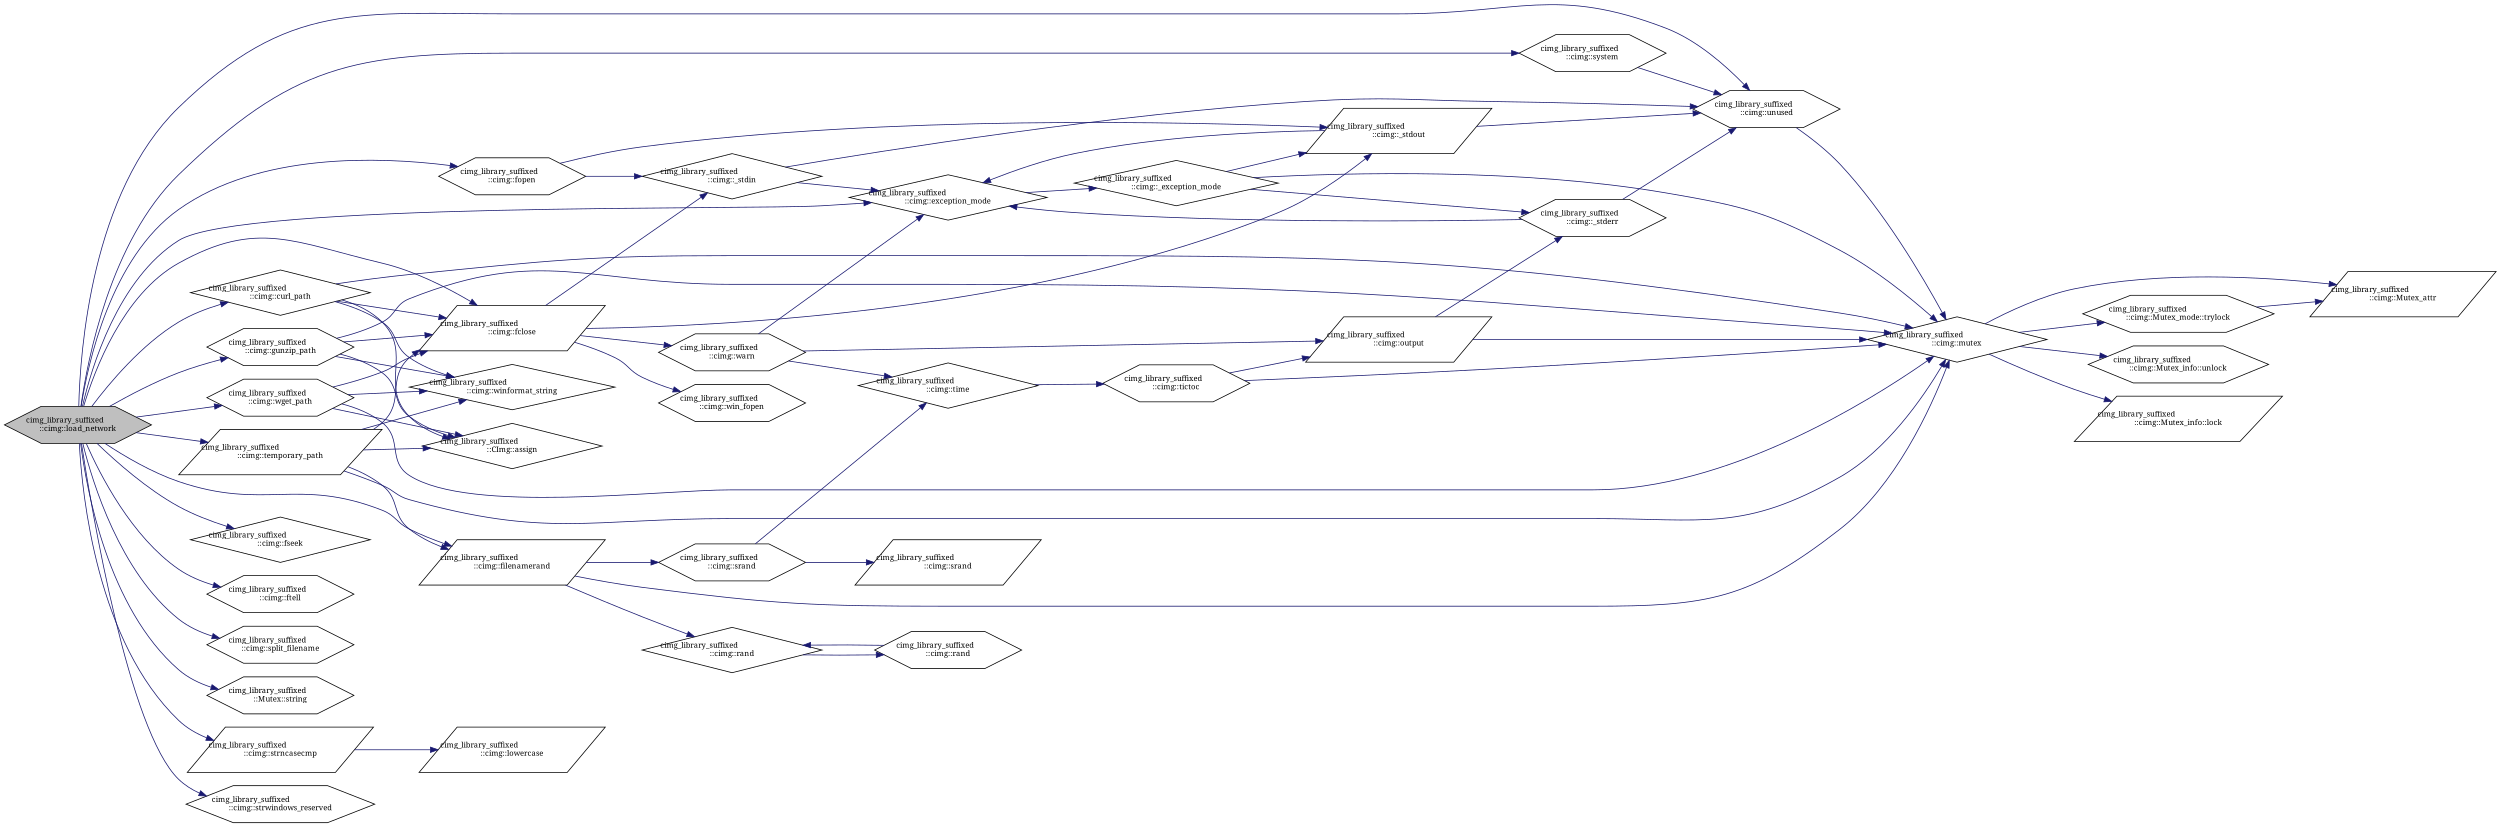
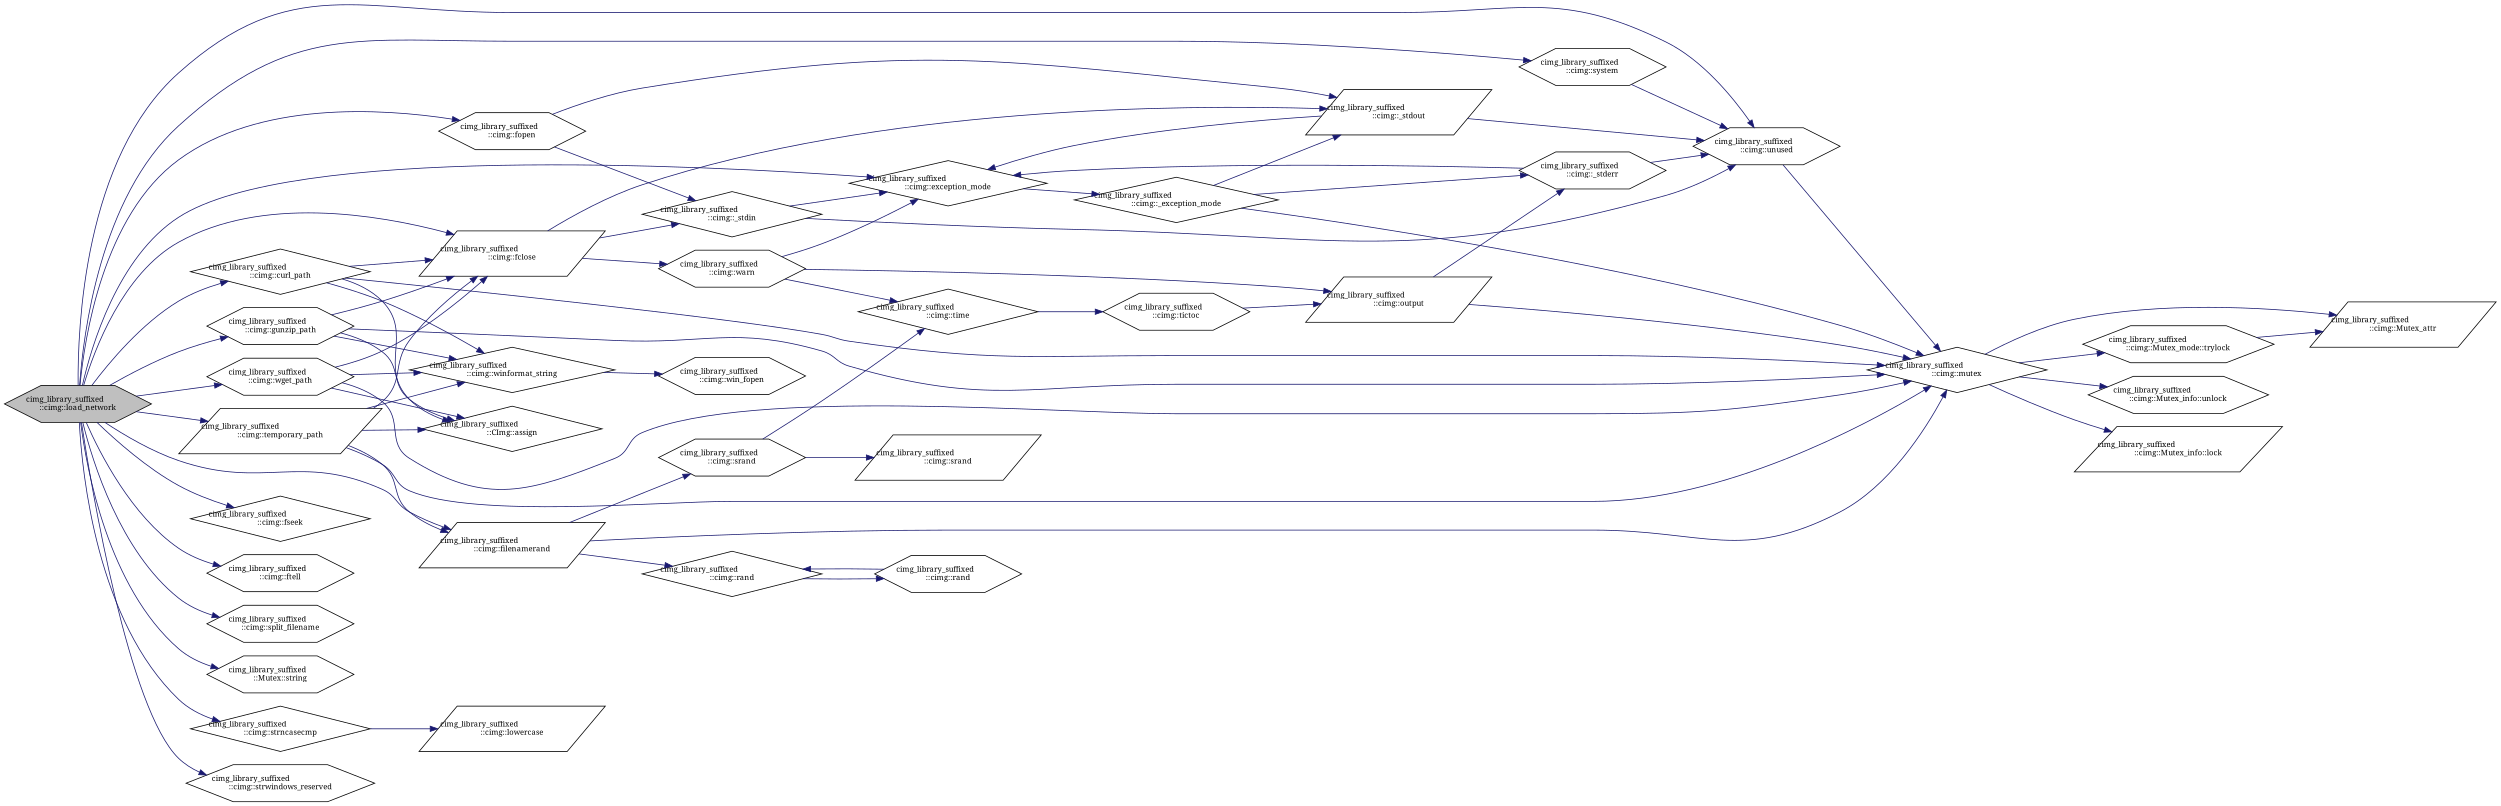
(625, 364) -> (629, 373)
(1562, 365) -> none
(280, 750) -> (280, 729)
